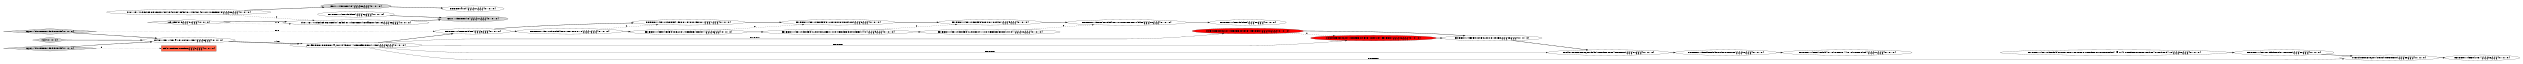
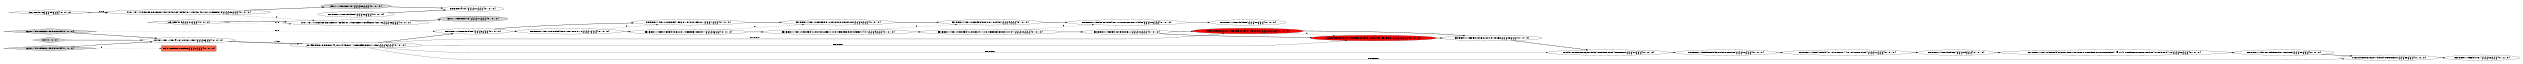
none -> (50, 12)
(415, 17) -> (416, 11)
none -> (1127, 32)
none -> (1956, 53)
